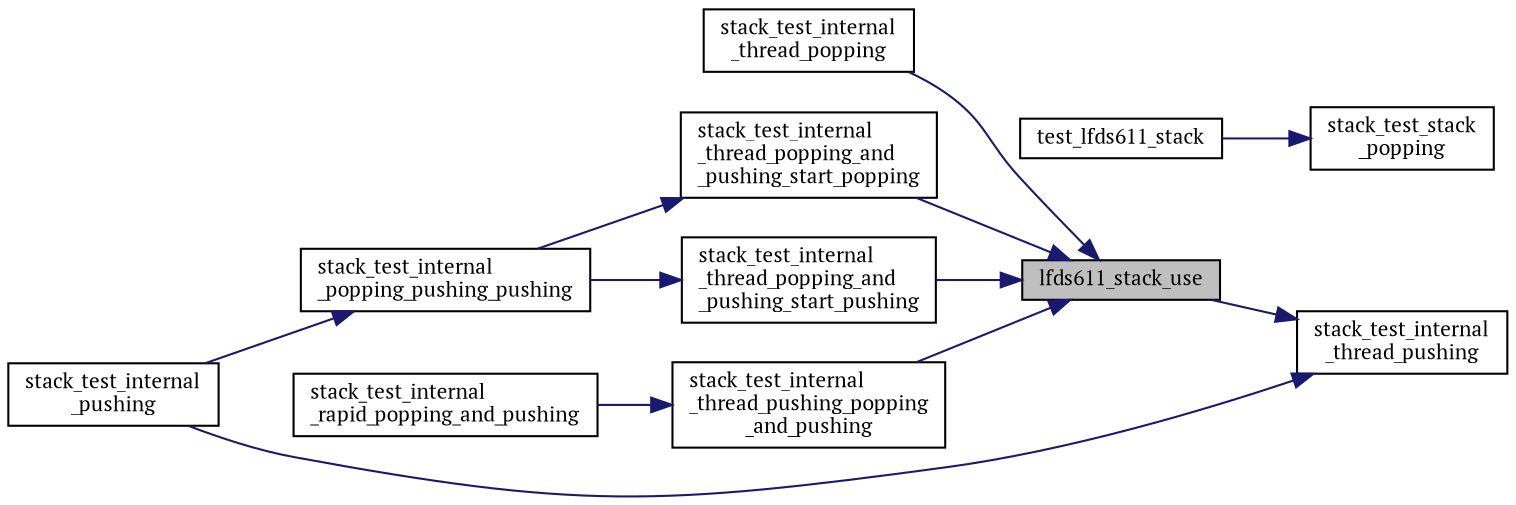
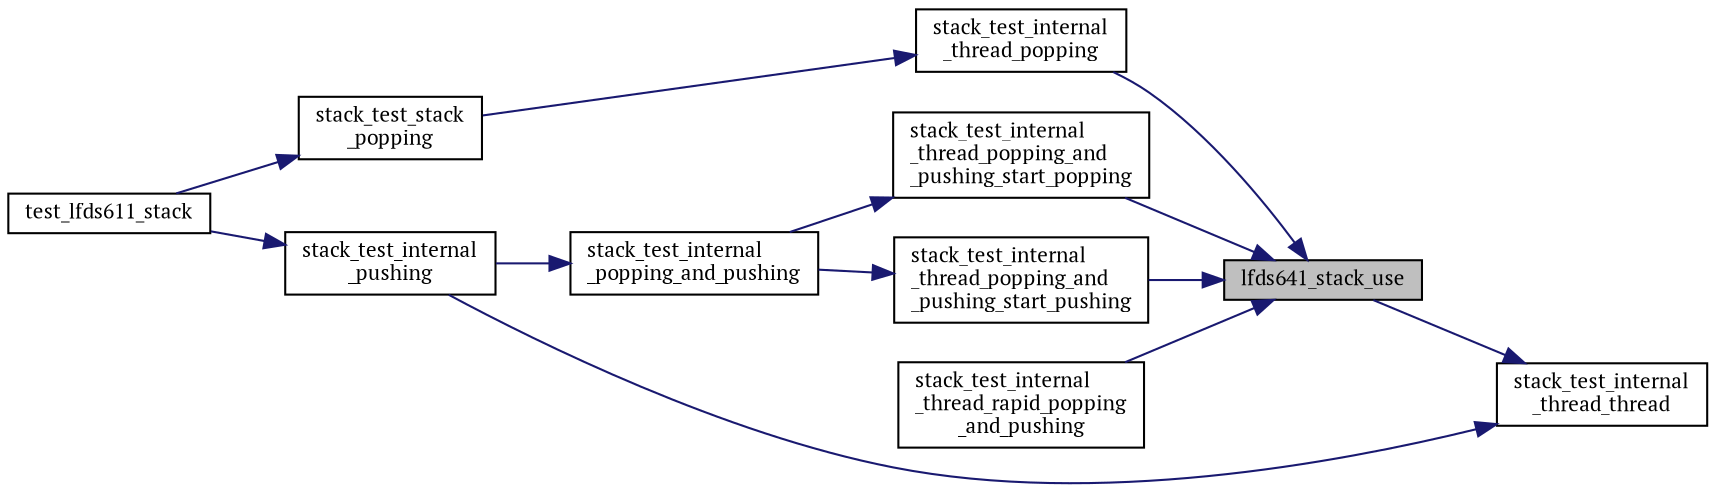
none -> (689, 87)
none -> (238, 236)
(446, 280) -> (694, 263)
(1121, 280) -> (1323, 280)
(1402, 342) -> (1602, 395)
(446, 405) -> none
(809, 405) -> (1021, 405)
